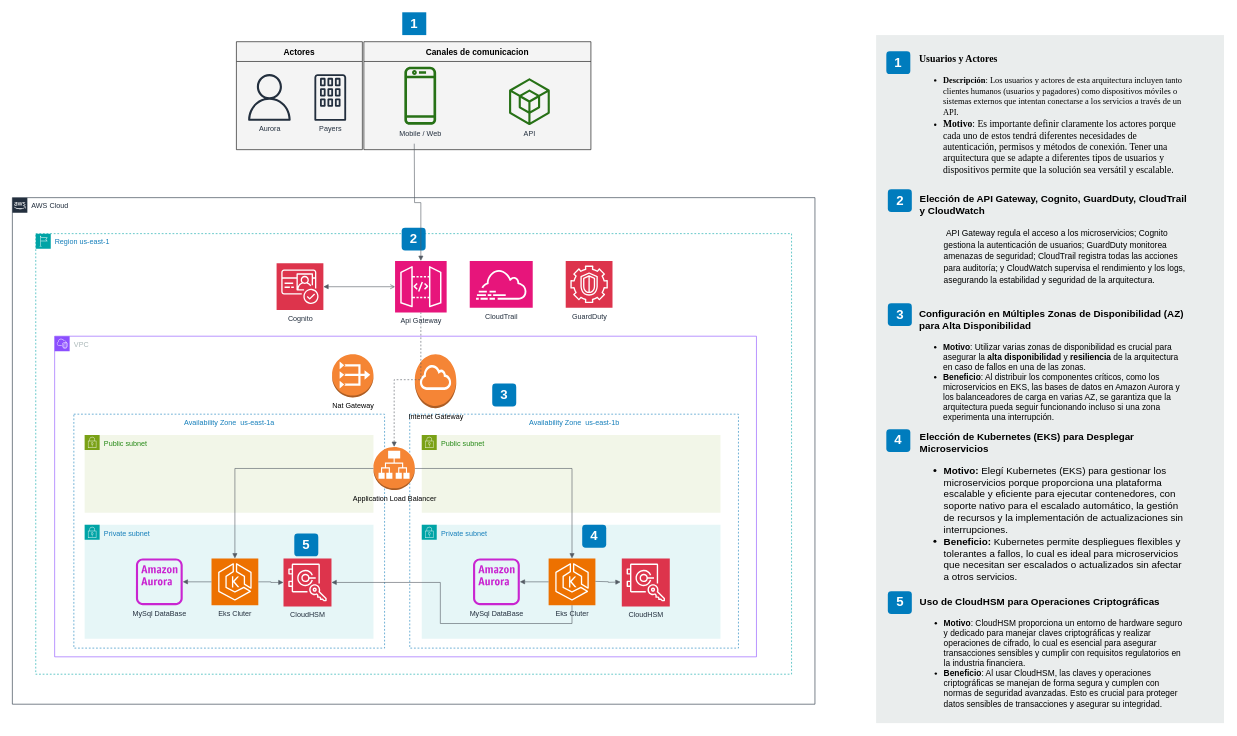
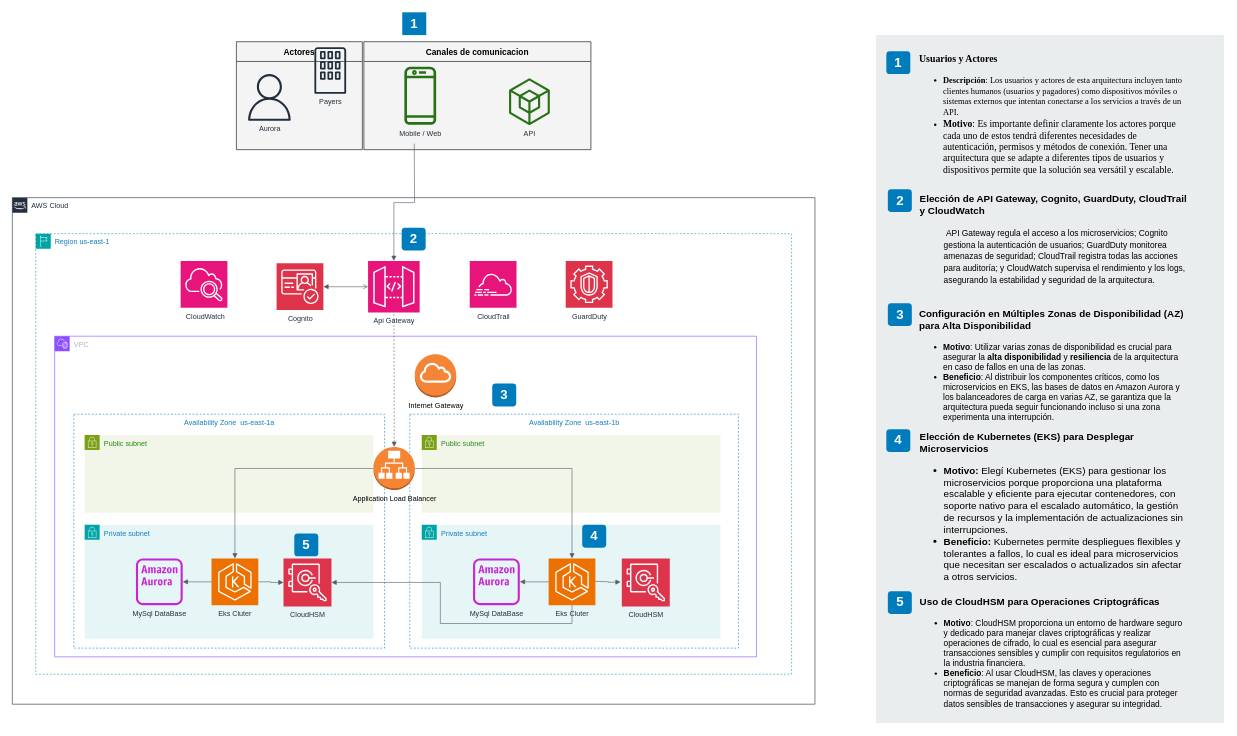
(330, 98) -> (330, 71)
none -> (204, 284)
(501, 284) -> (493, 284)
(421, 287) -> (394, 287)
(353, 376) -> none
(436, 381) -> (436, 376)
